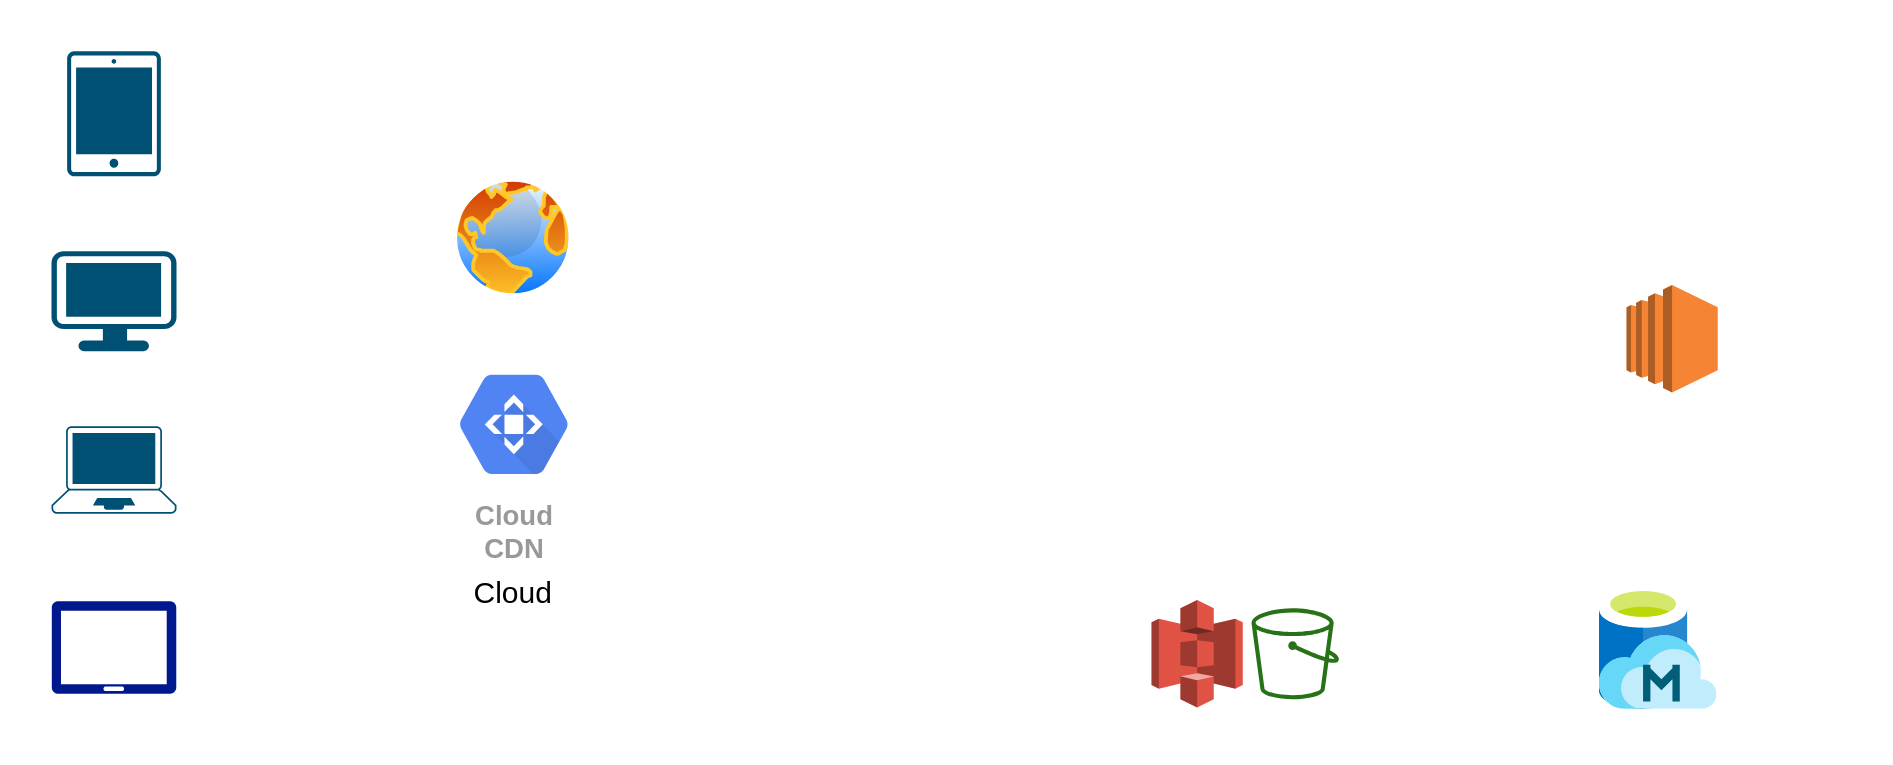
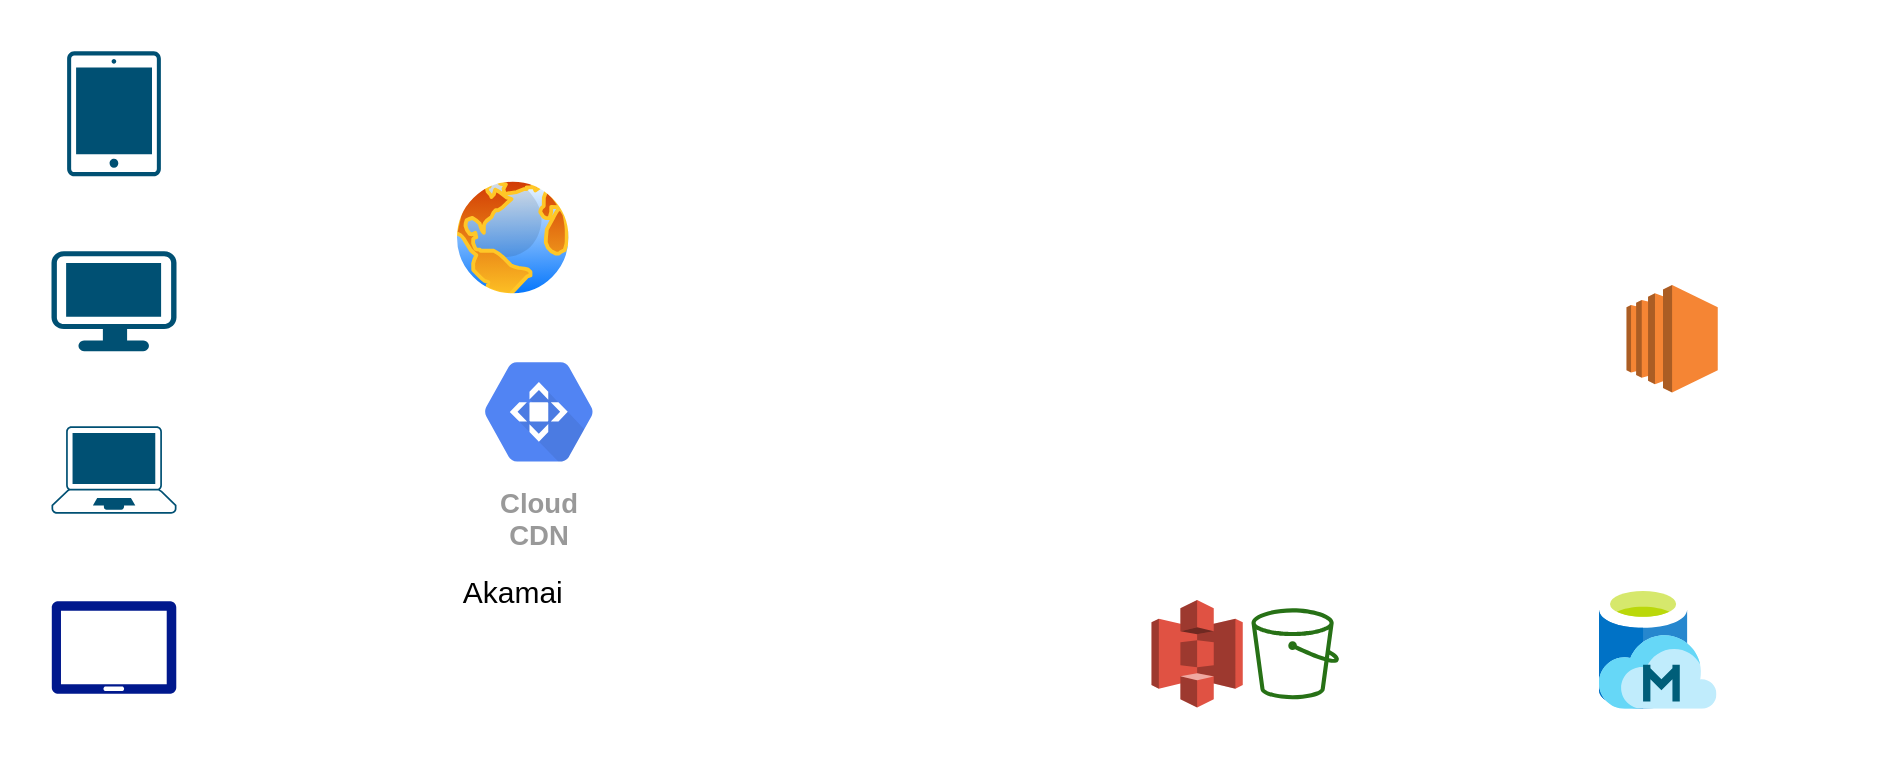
(514, 424) -> (539, 412)
(514, 594) -> (514, 594)
